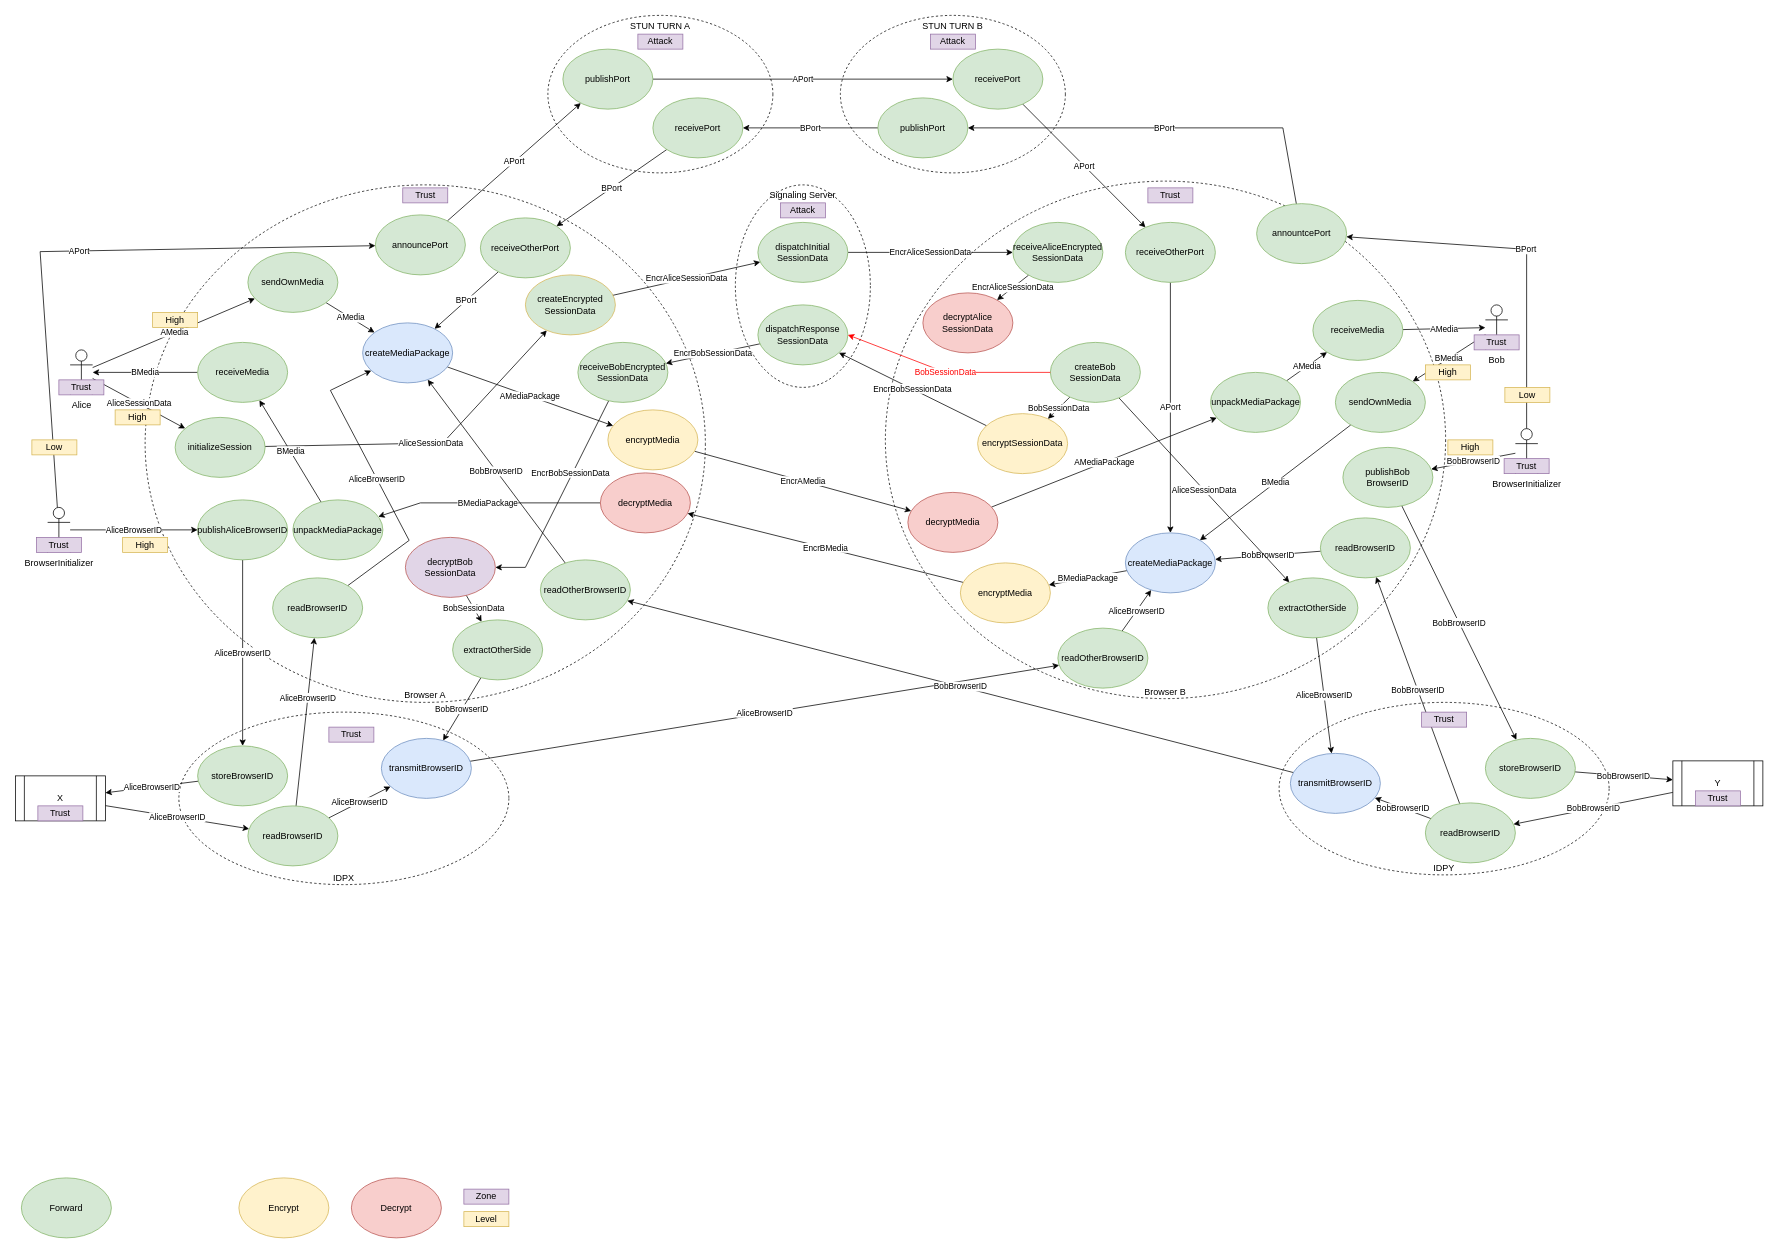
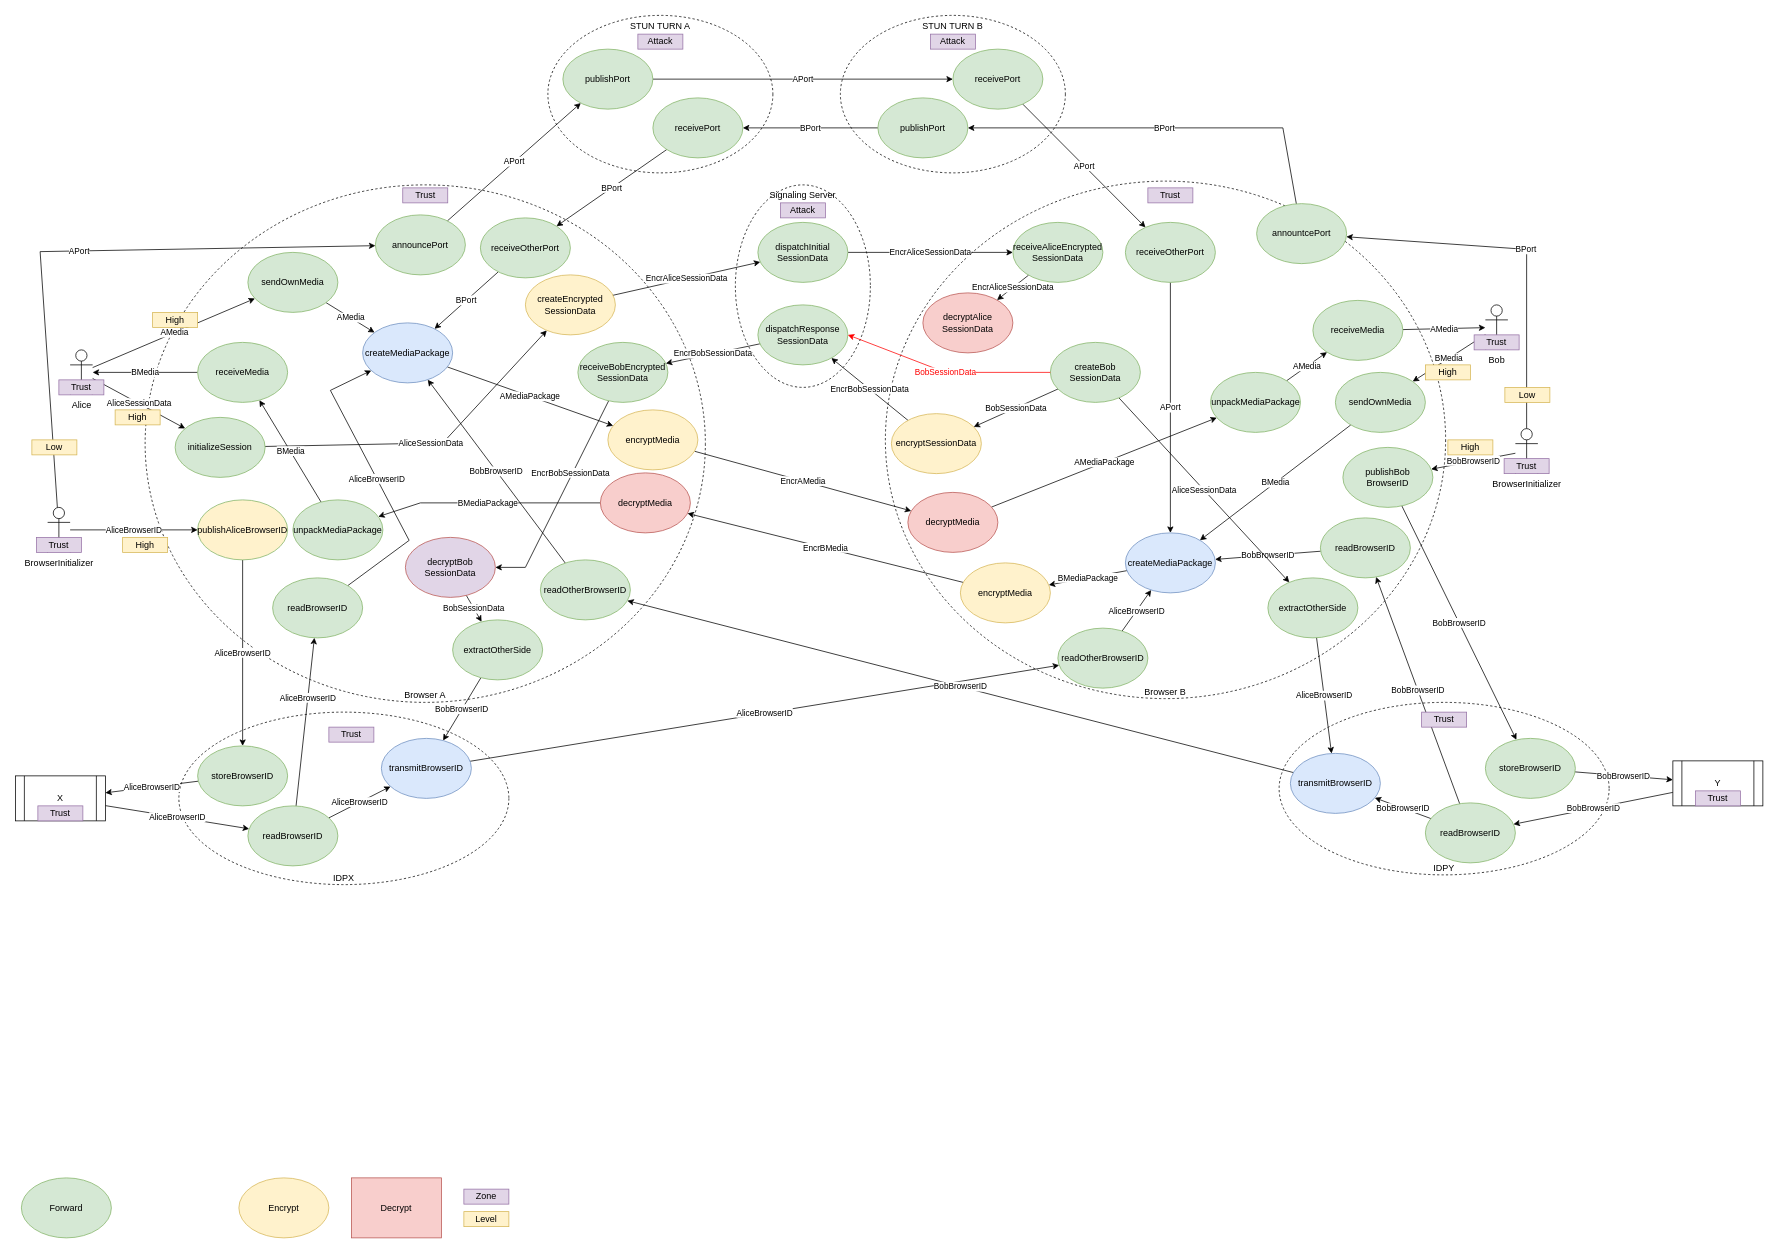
(570, 305) -> (570, 305)
(1023, 444) -> (936, 444)
(243, 530) -> (243, 530)
(396, 1208) -> (396, 1208)
